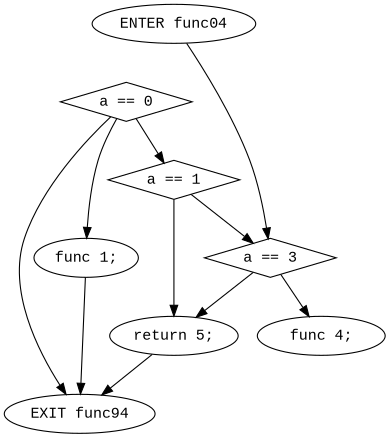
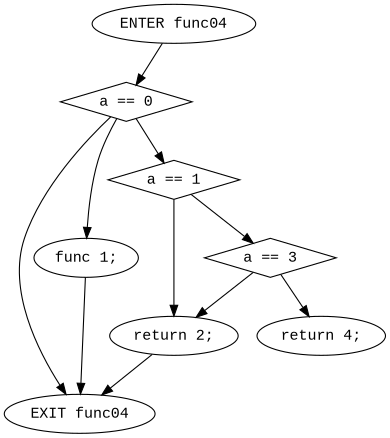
(237, 131) -> (152, 60)
(174, 336) -> (174, 336)
(321, 336) -> (321, 336)
(80, 414) -> (80, 414)
